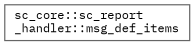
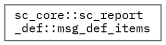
(97, 23) -> (83, 23)
